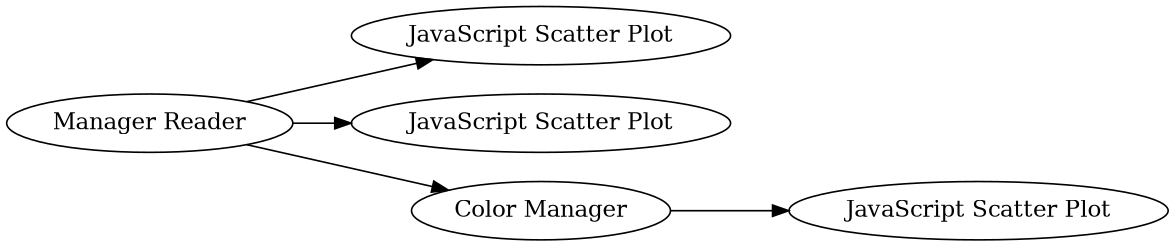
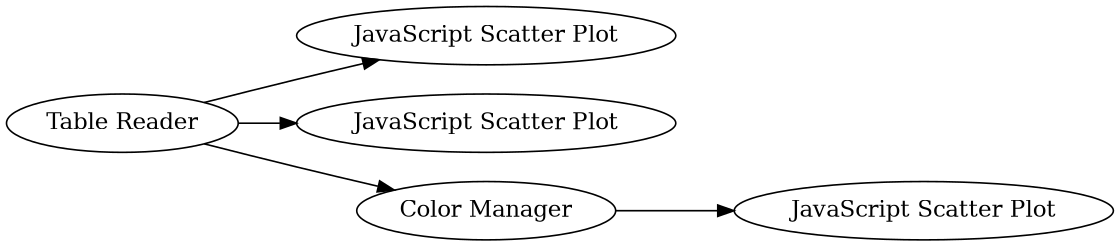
(150, 123) -> (122, 123)
